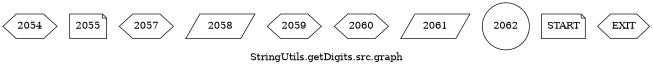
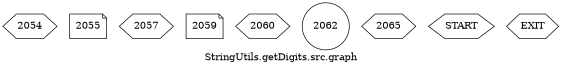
(220, 26) -> none
(294, 26) -> (205, 26)
none -> (389, 26)
(435, 26) -> none
(563, 26) -> (461, 26)
